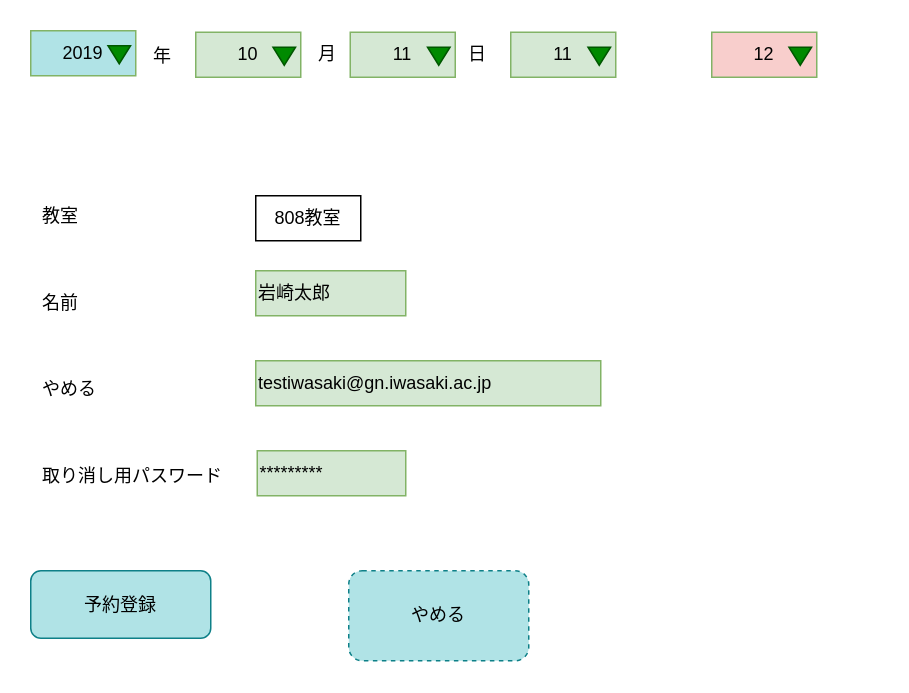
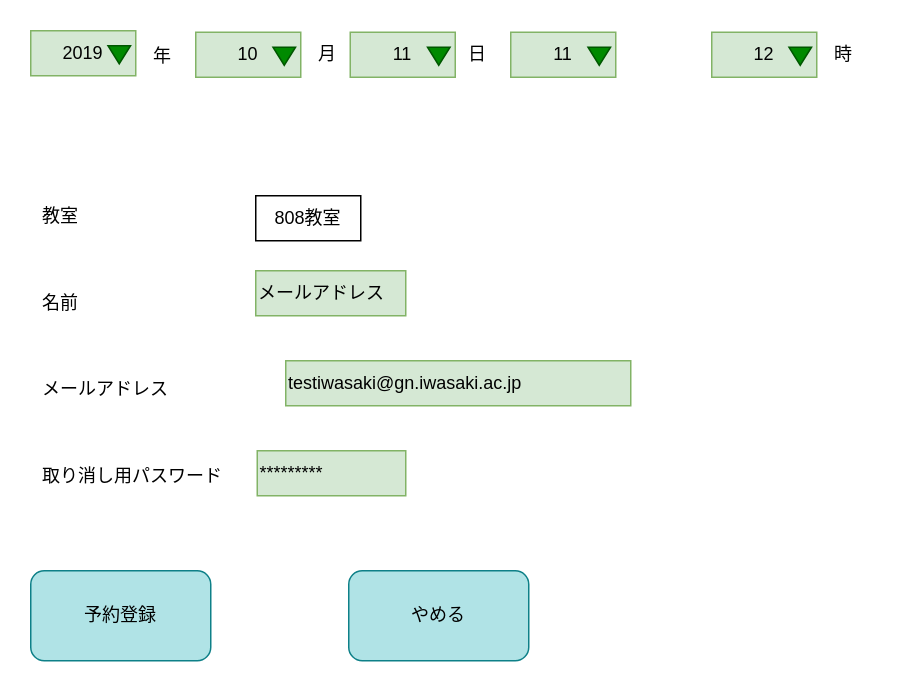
(83, 53) -> (83, 53)
(764, 55) -> (764, 55)
none -> (854, 55)
(133, 249) -> (133, 249)
(295, 293) -> (322, 293)
(428, 383) -> (458, 383)
(121, 605) -> (121, 616)
(439, 616) -> (439, 616)
